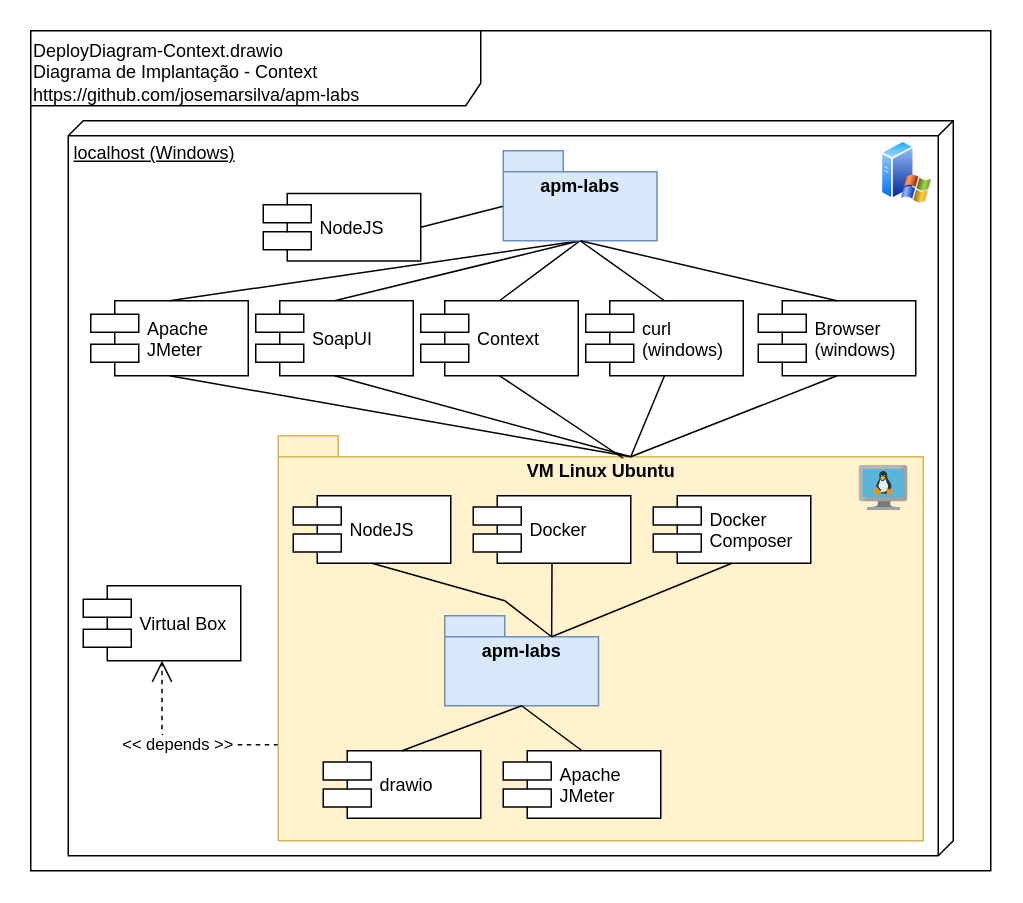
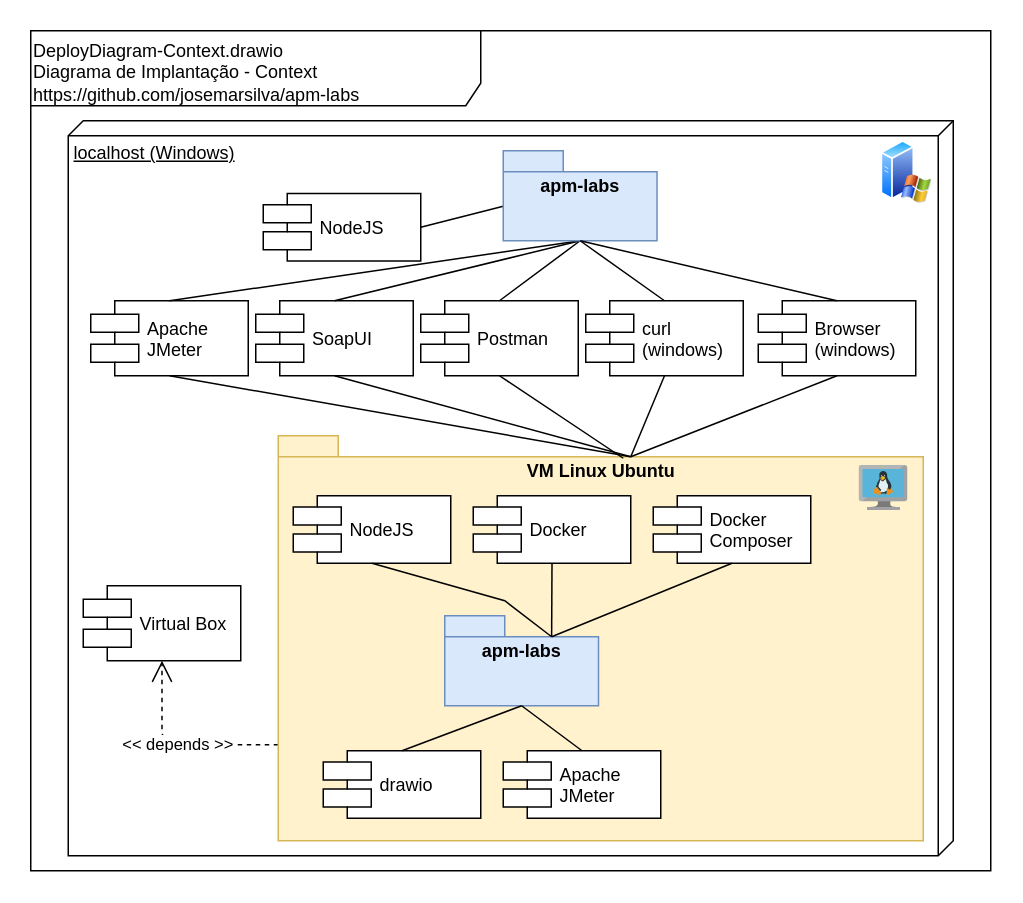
(512, 339) -> (512, 339)
